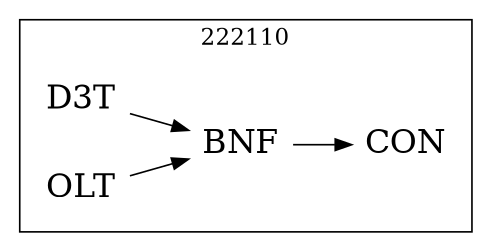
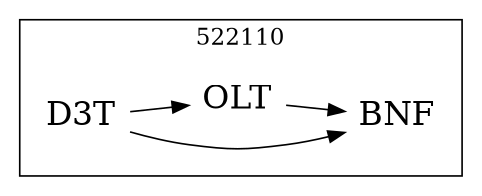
(246, 39) -> (241, 39)
none -> (151, 109)
(405, 145) -> none
